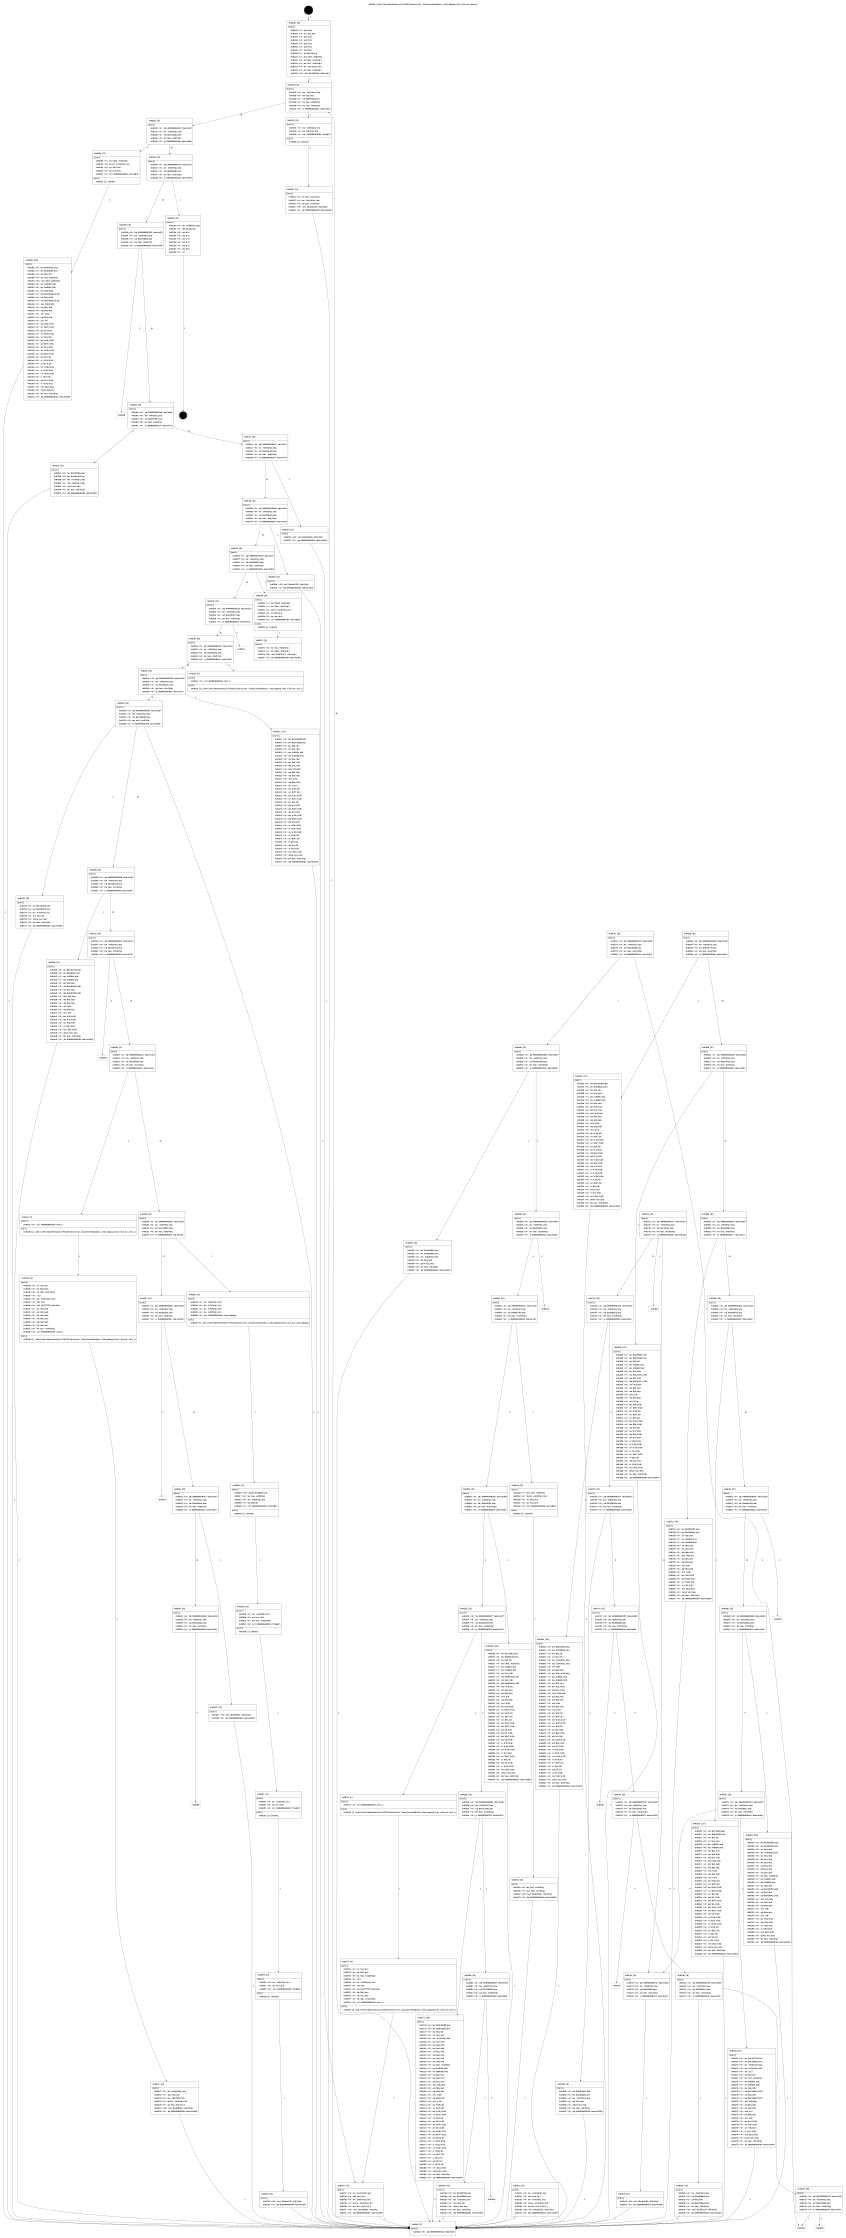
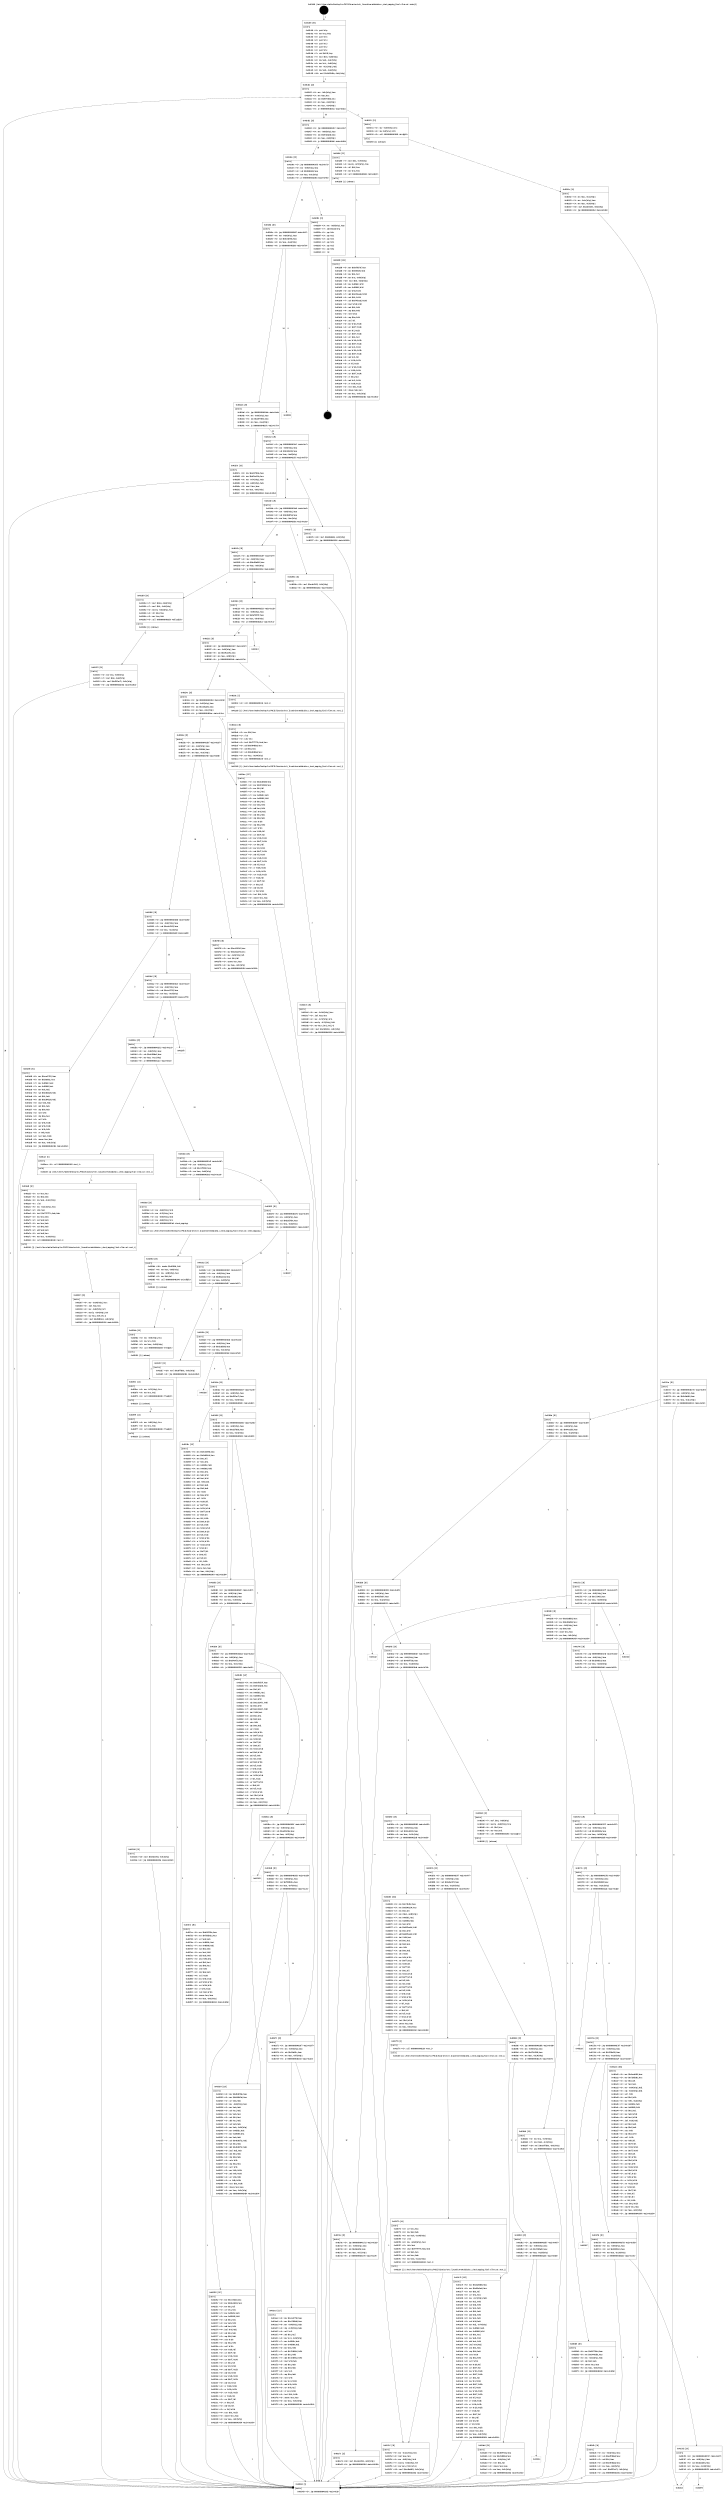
none -> (286, 746)
none -> (226, 1367)
(312, 1507) -> (13, 1693)
